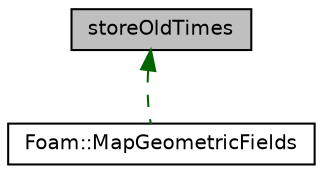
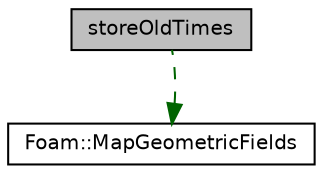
(148, 97) -> (175, 77)
